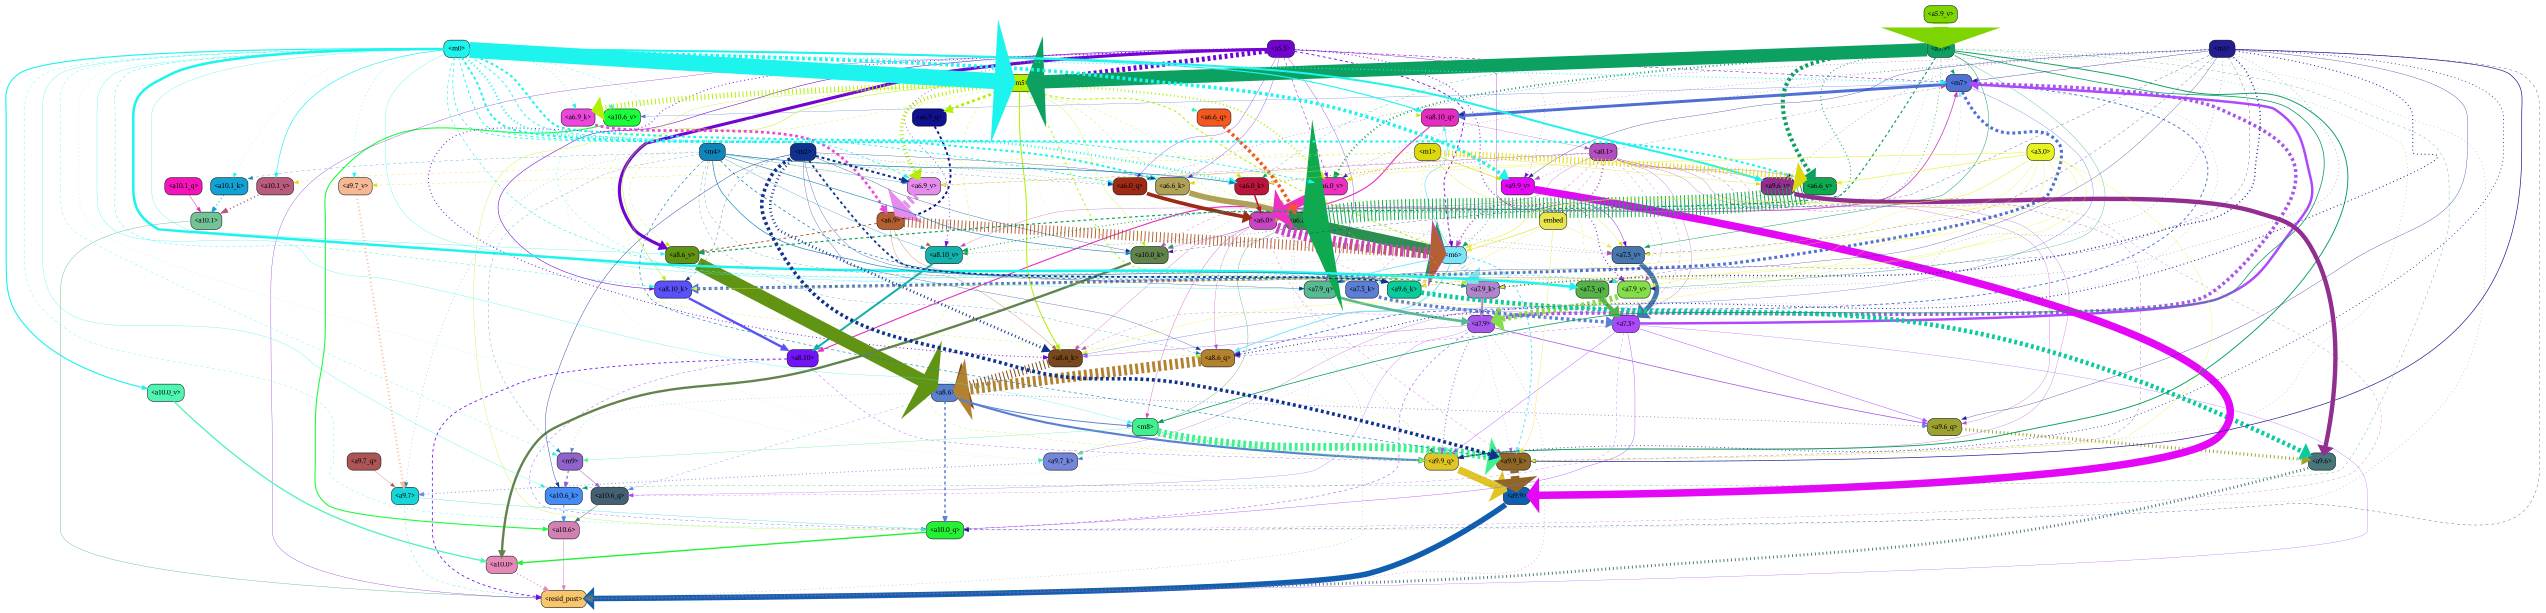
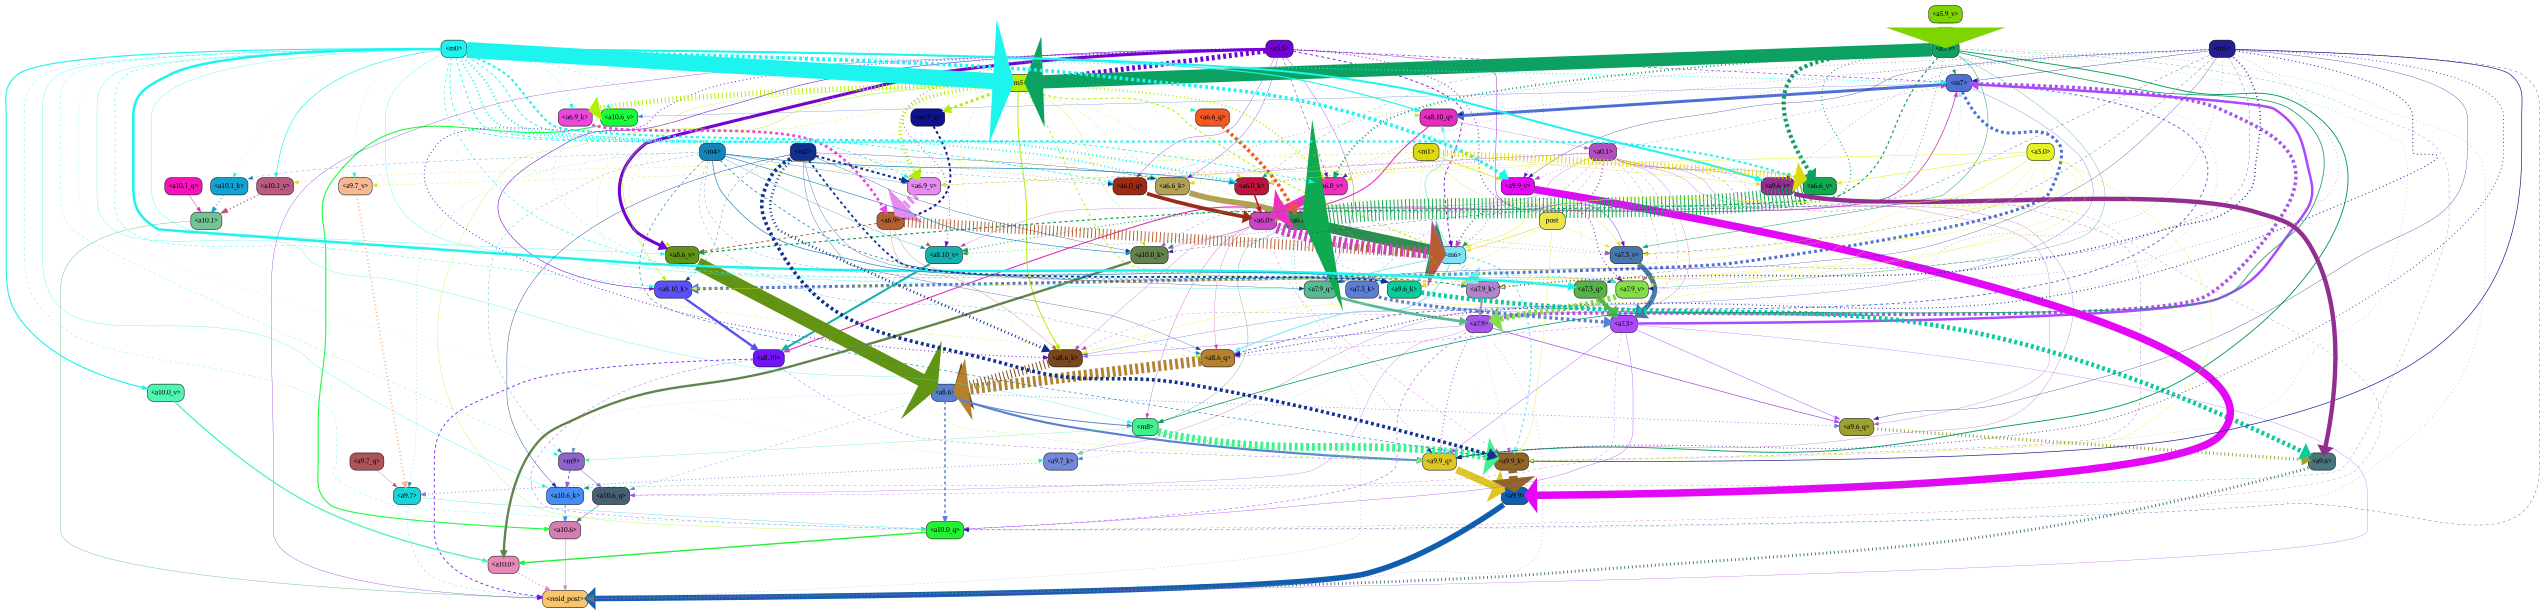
(952, 146) -> (951, 146)
(1553, 221) -> (1552, 221)
(1335, 344) -> (1335, 344)
